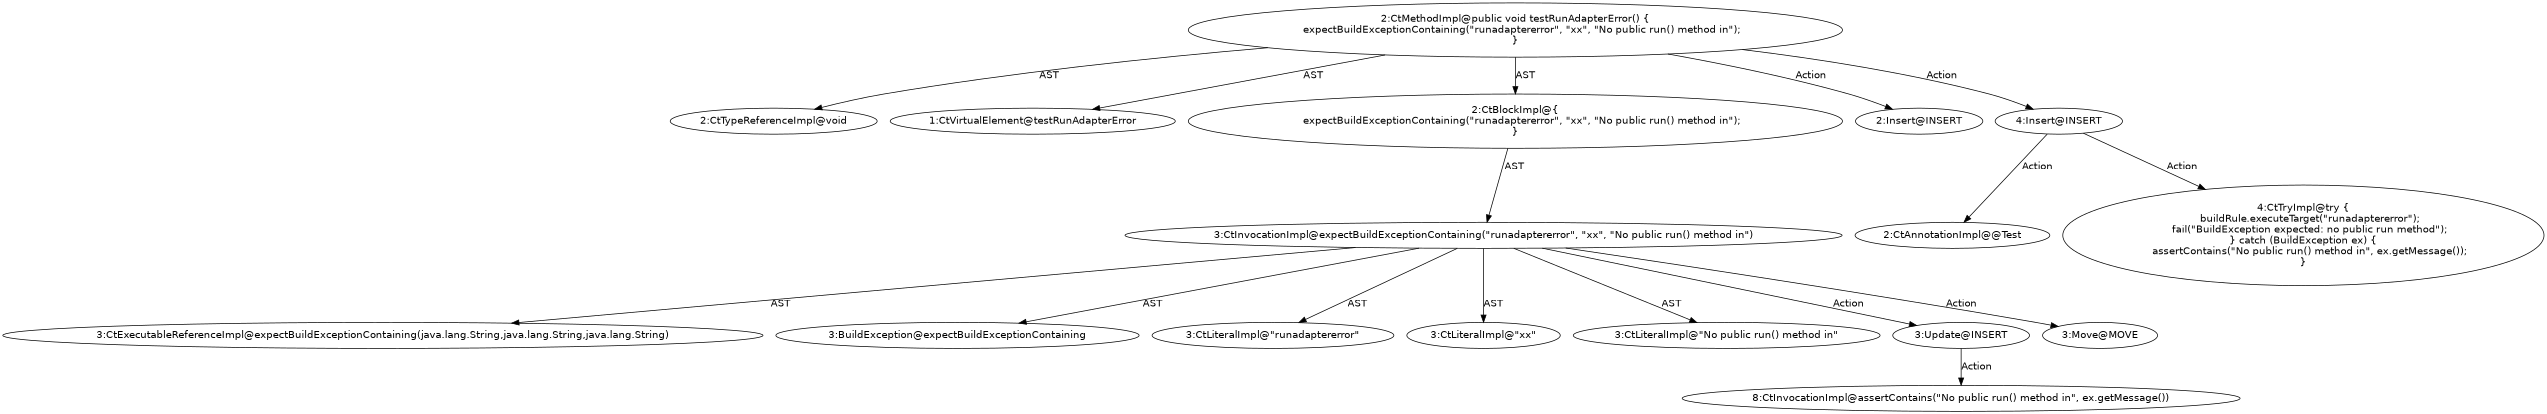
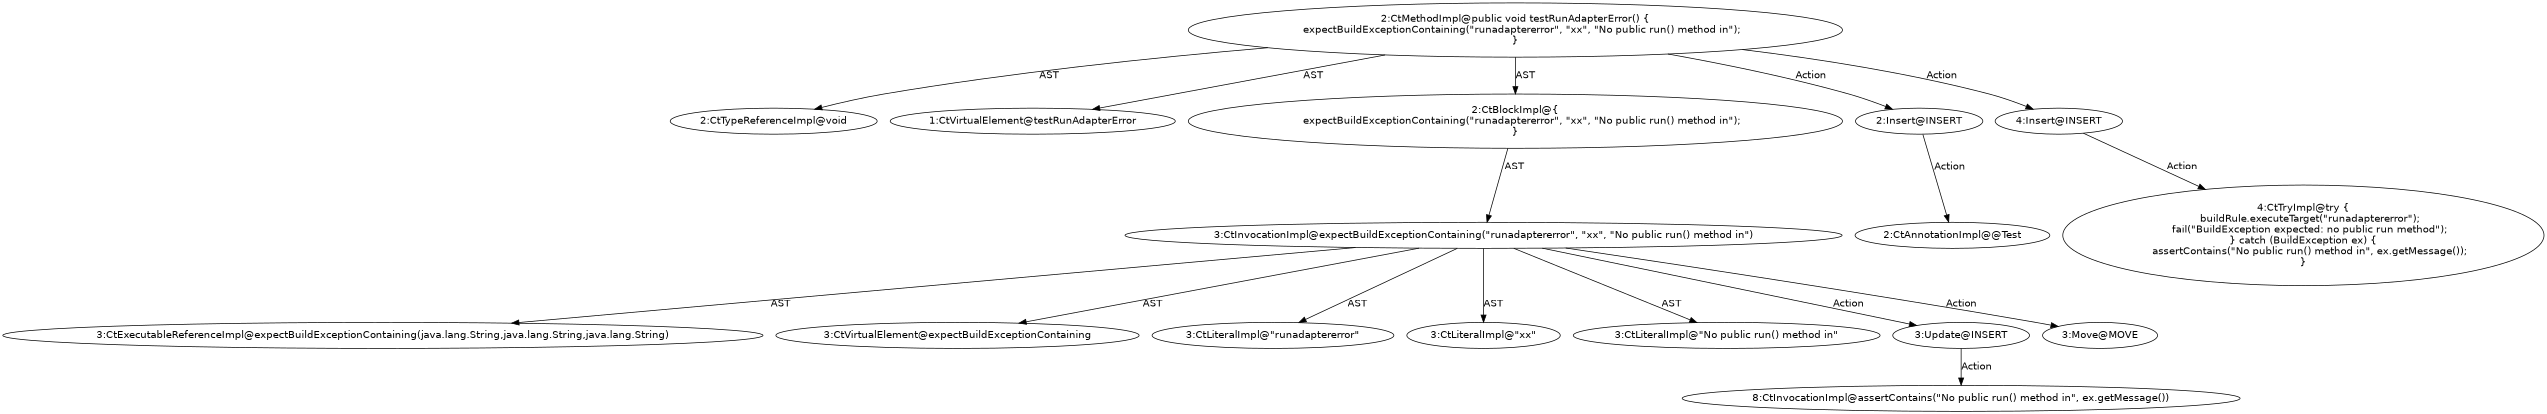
(2008, 176) -> (1935, 175)
(957, 335) -> (957, 335)
